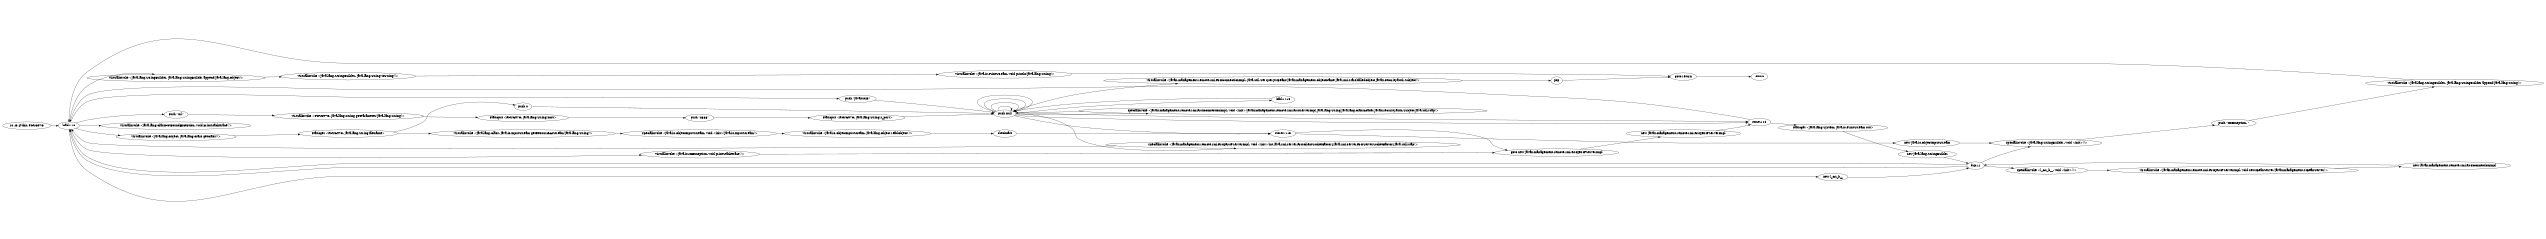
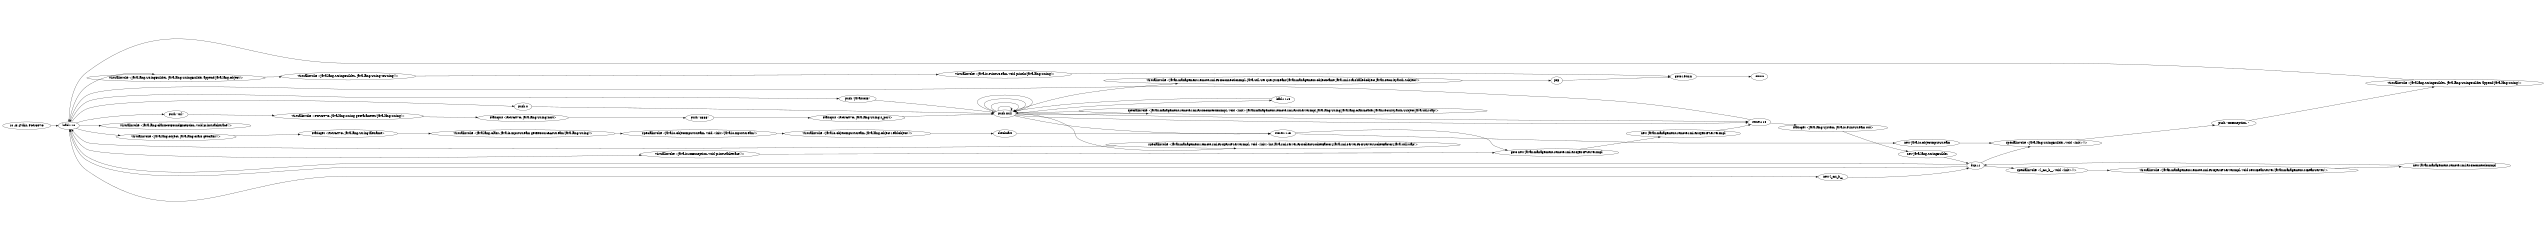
(449, 106) -> (289, 101)
